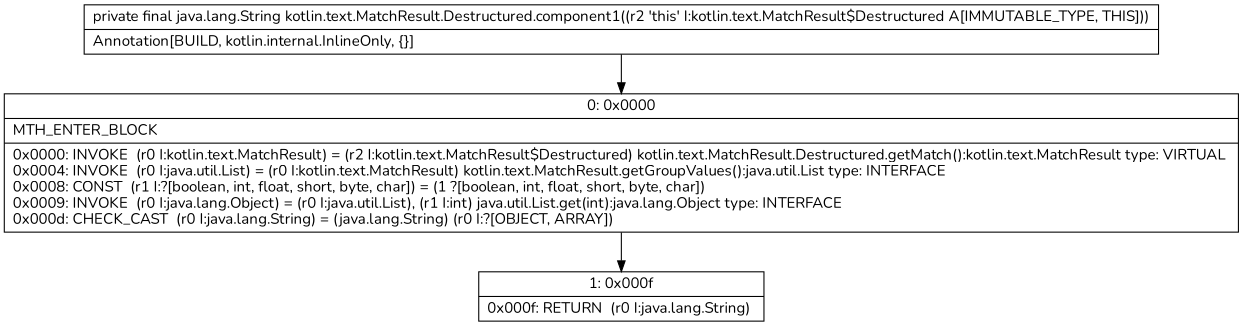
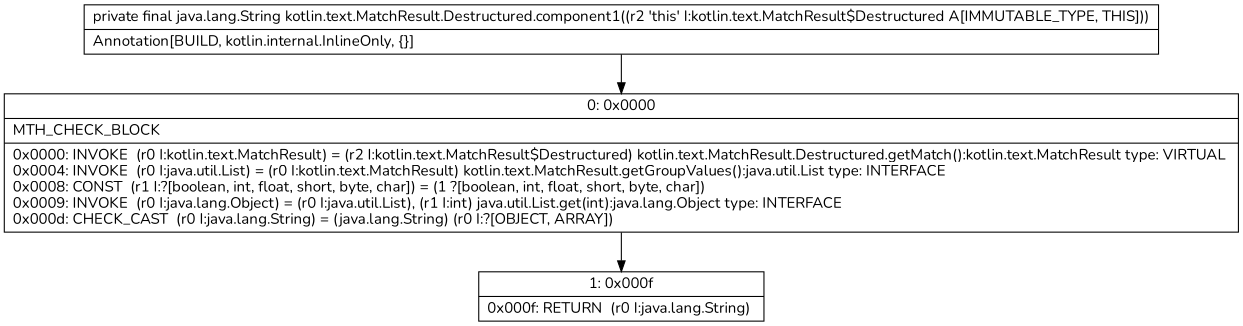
(86, 130) -> (87, 130)
